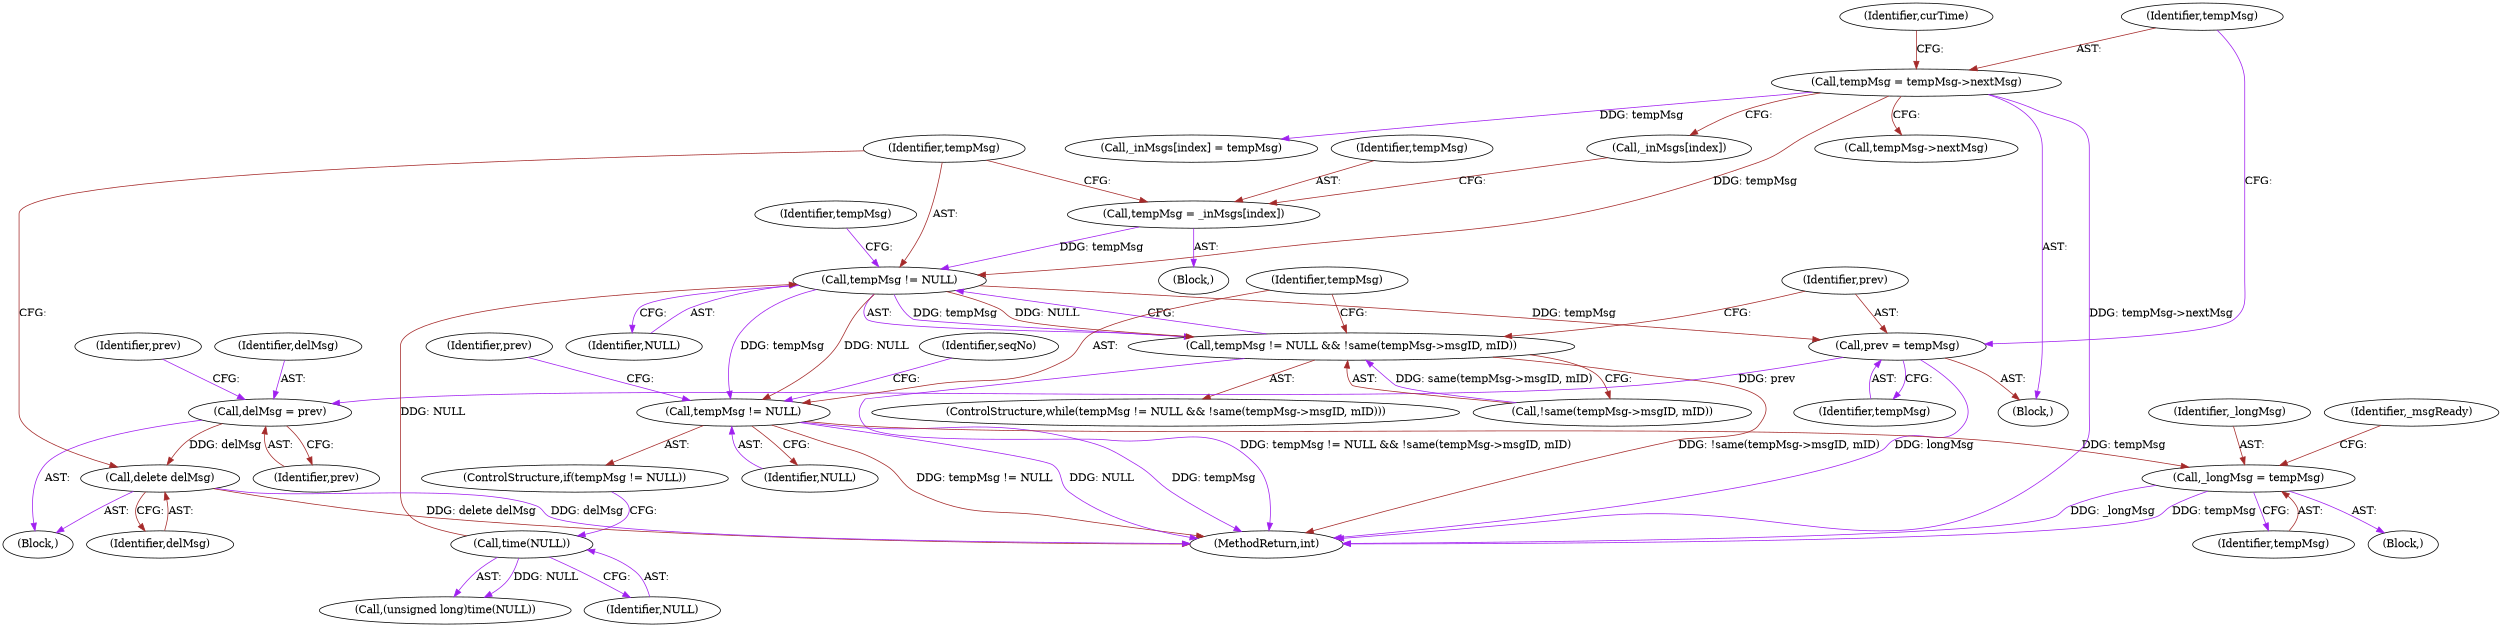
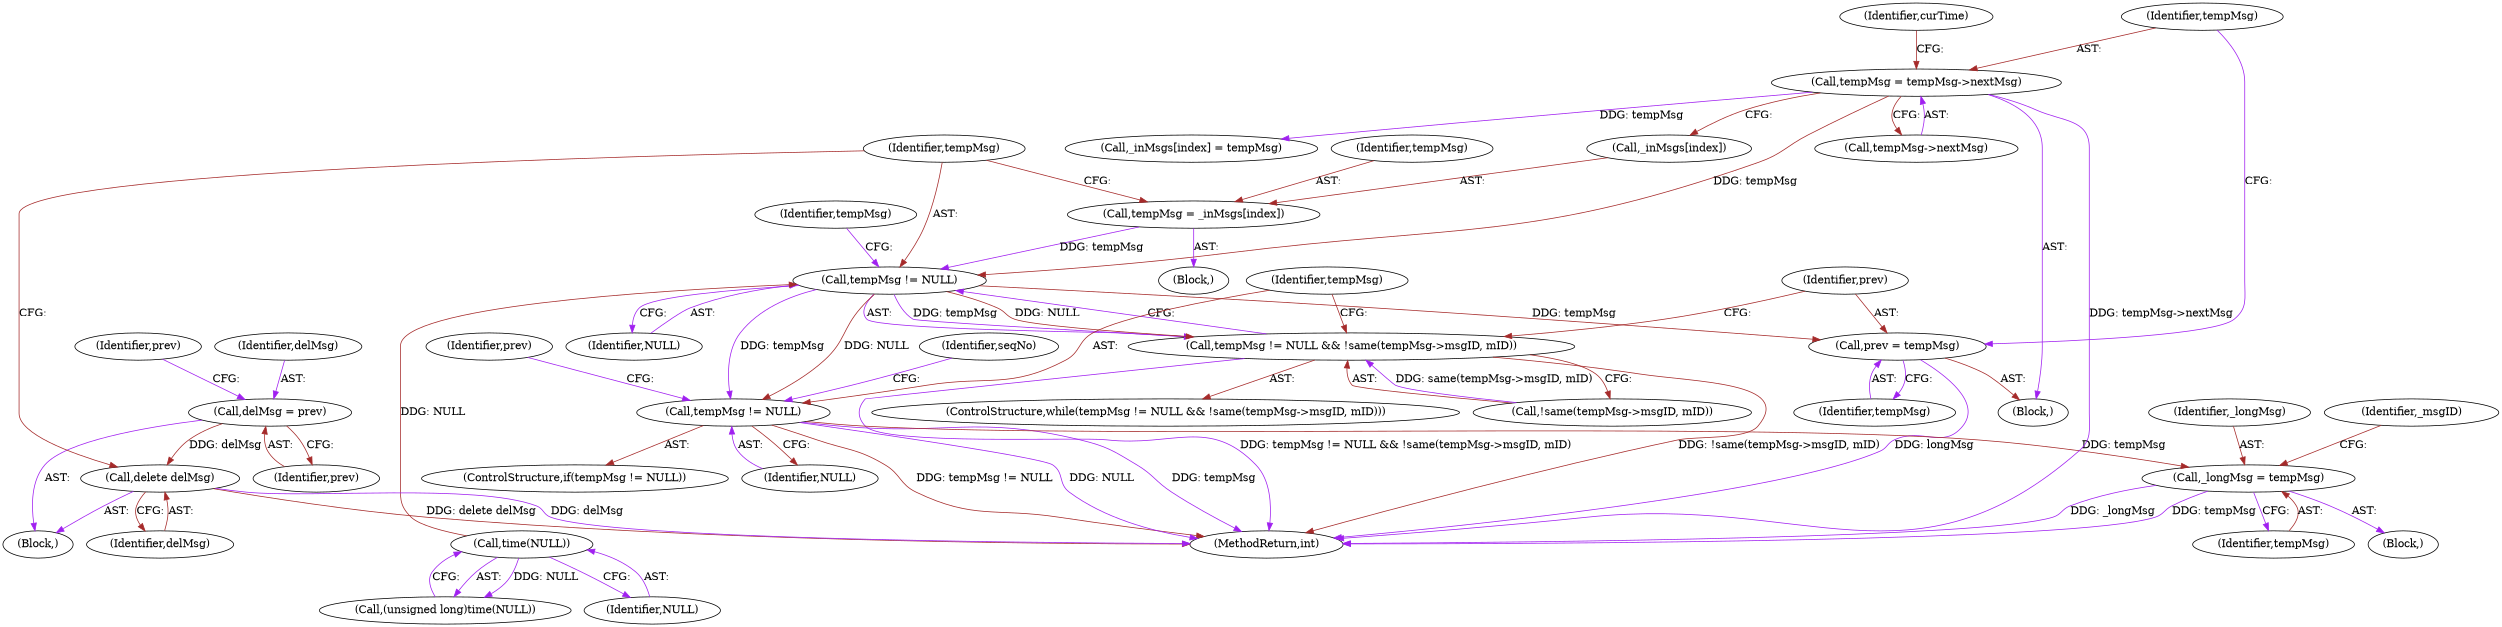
none -> (1924, 120)
(1474, 182) -> (1474, 182)
(1092, 394) -> none
(2412, 413) -> (2412, 413)
(622, 521) -> (433, 571)
